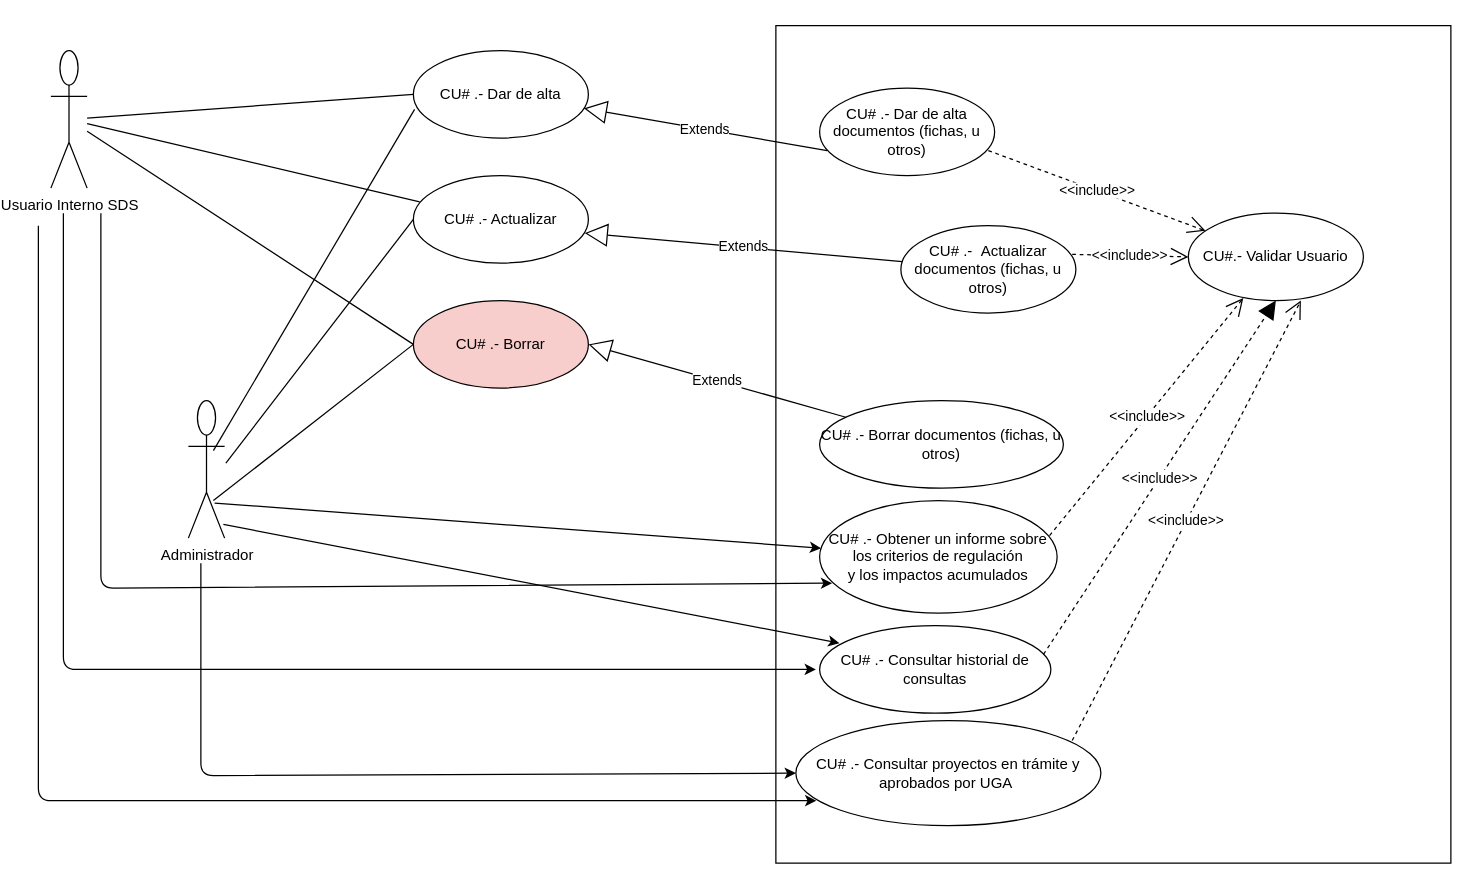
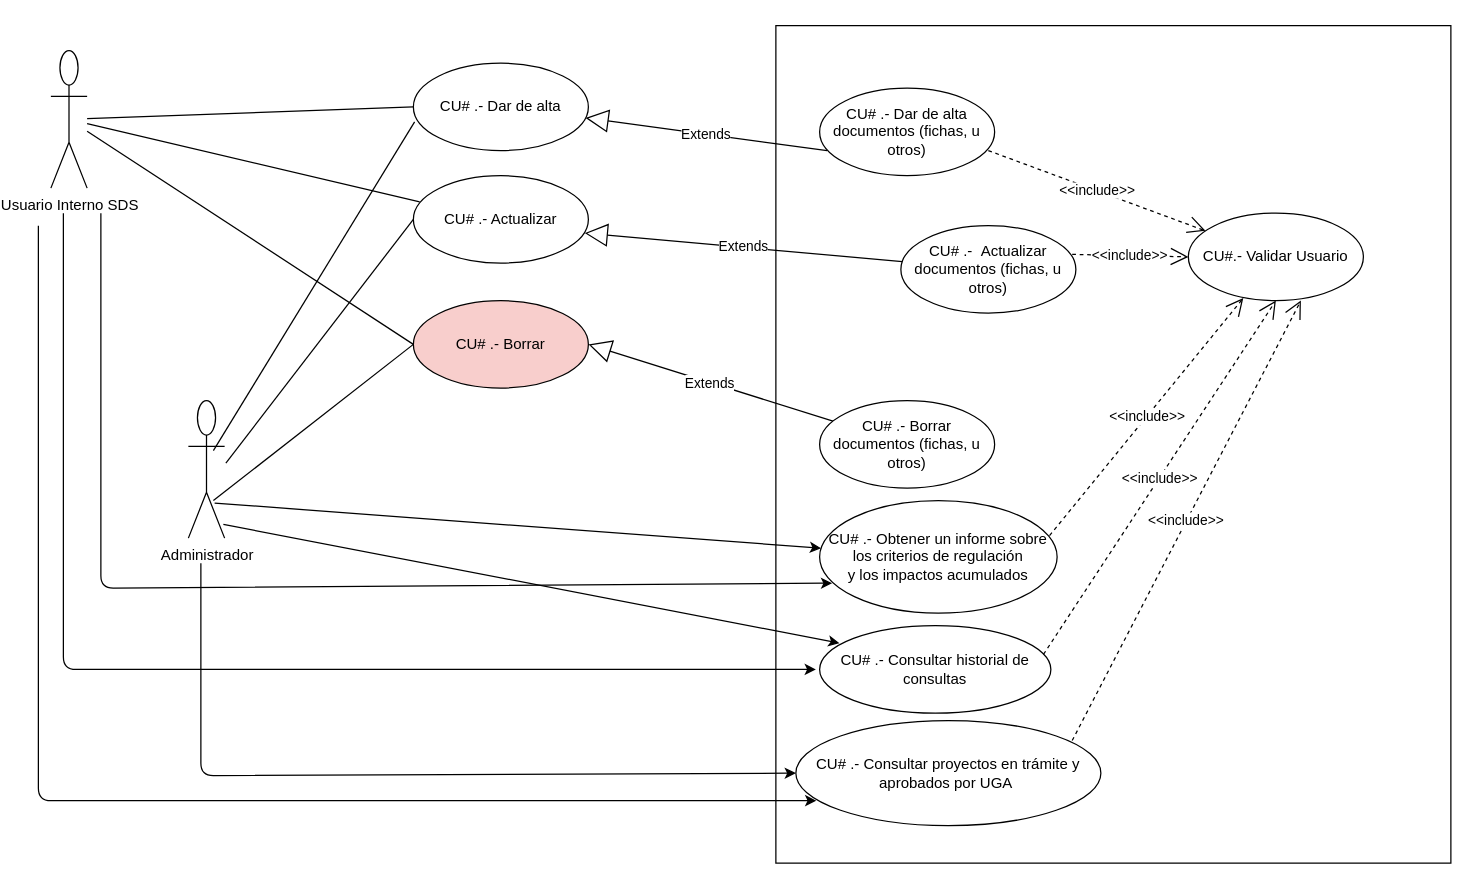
(501, 94) -> (501, 107)
(1265, 316) -> (1269, 310)
(941, 444) -> (907, 444)
